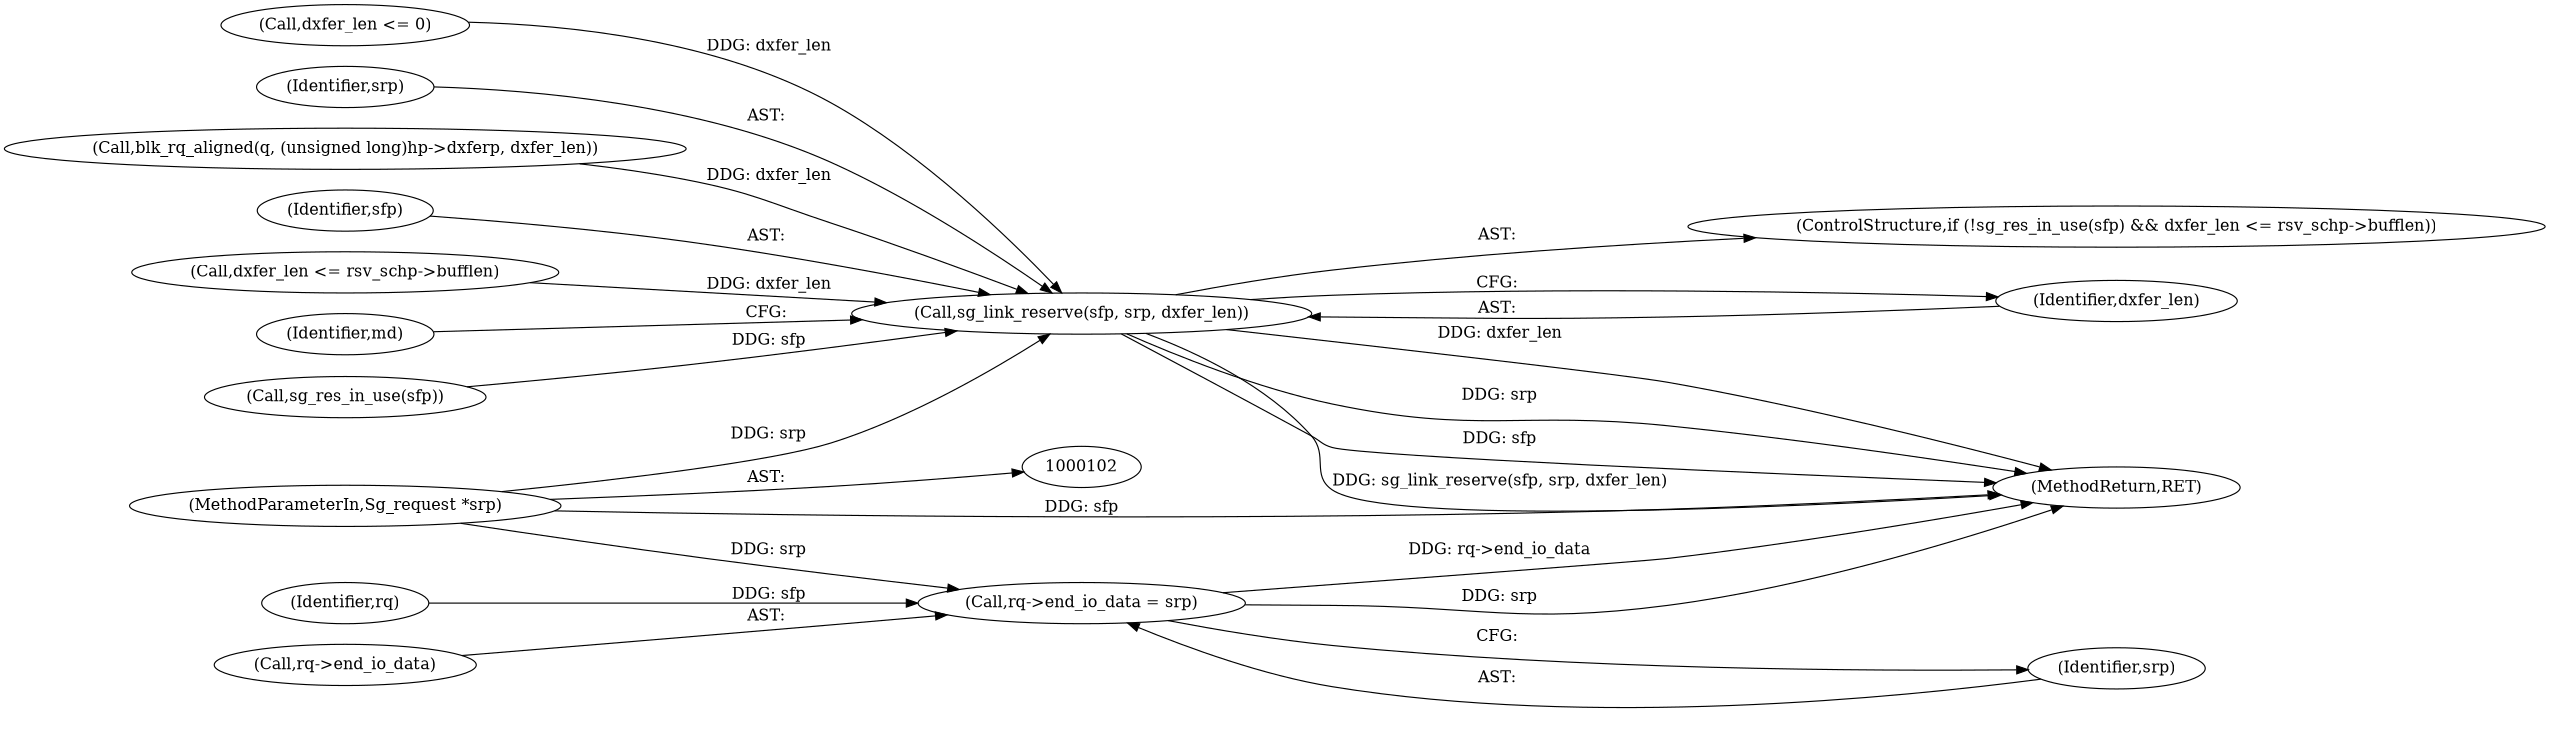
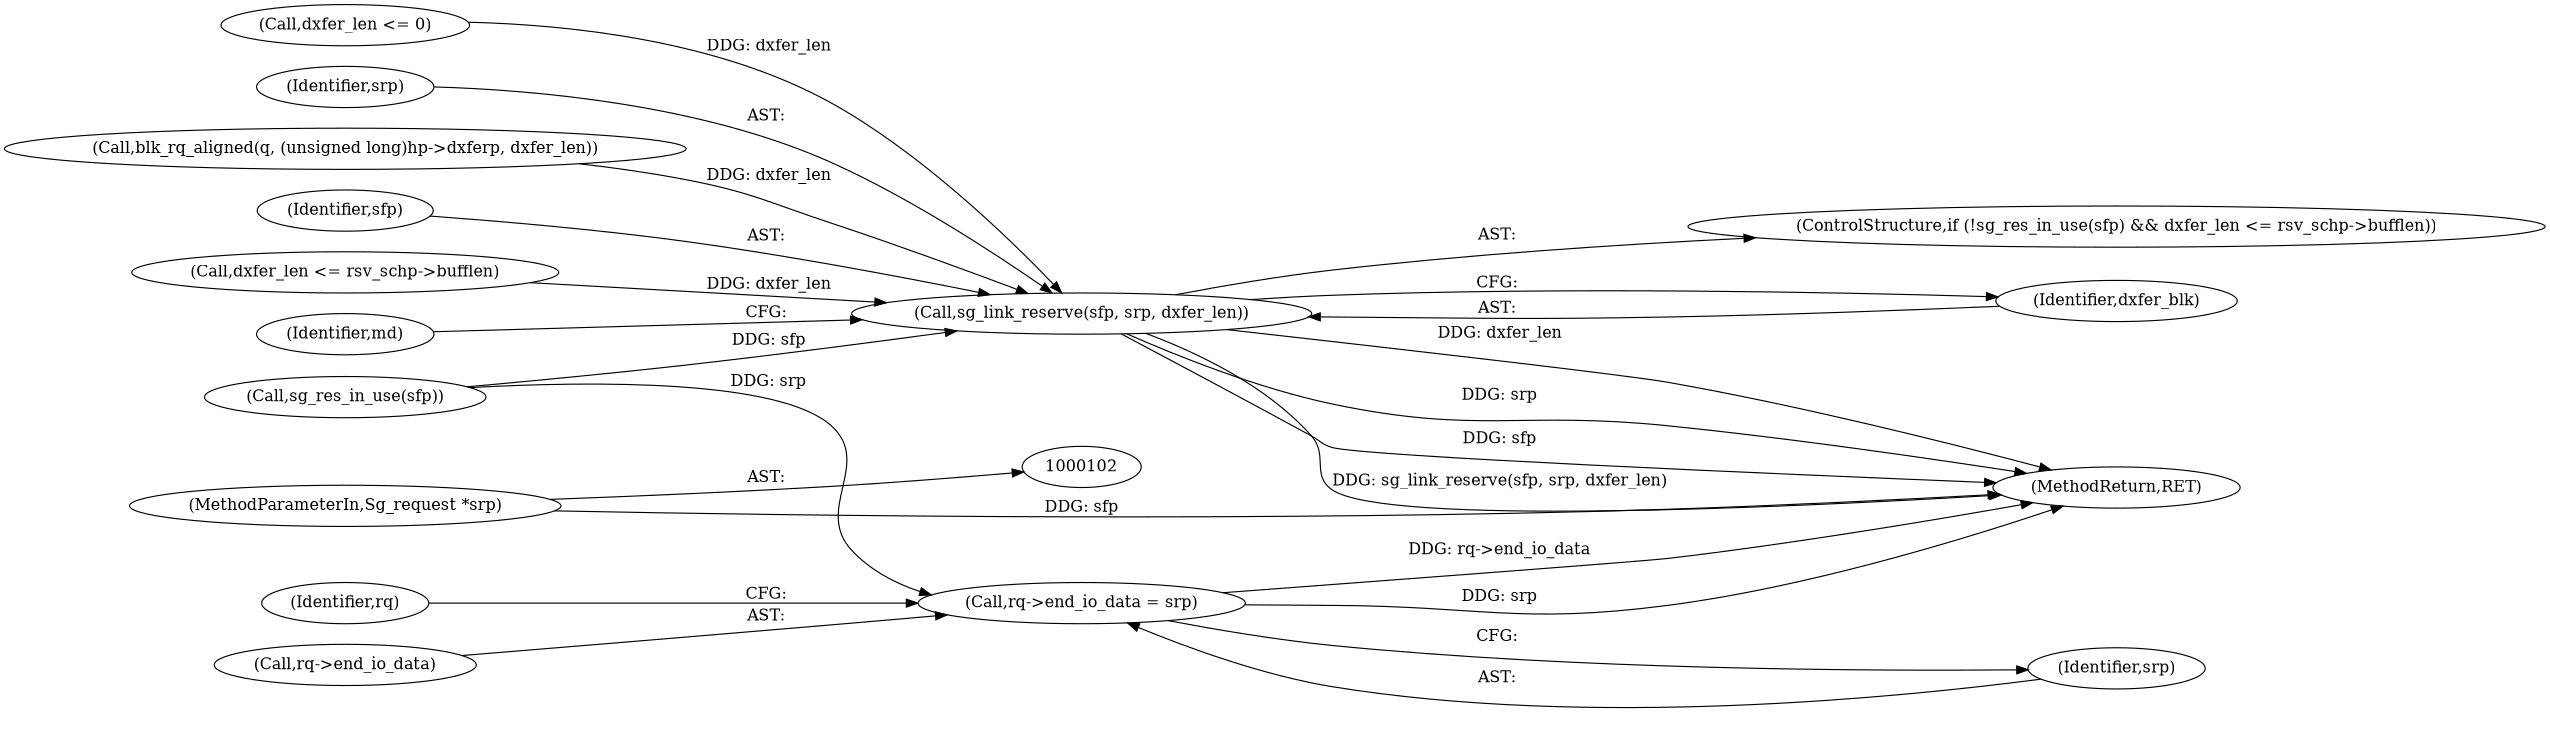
(2117, 301) -> (2117, 301)
(782, 454) -> none
(704, 558) -> (760, 397)
(769, 595) -> (769, 595)
